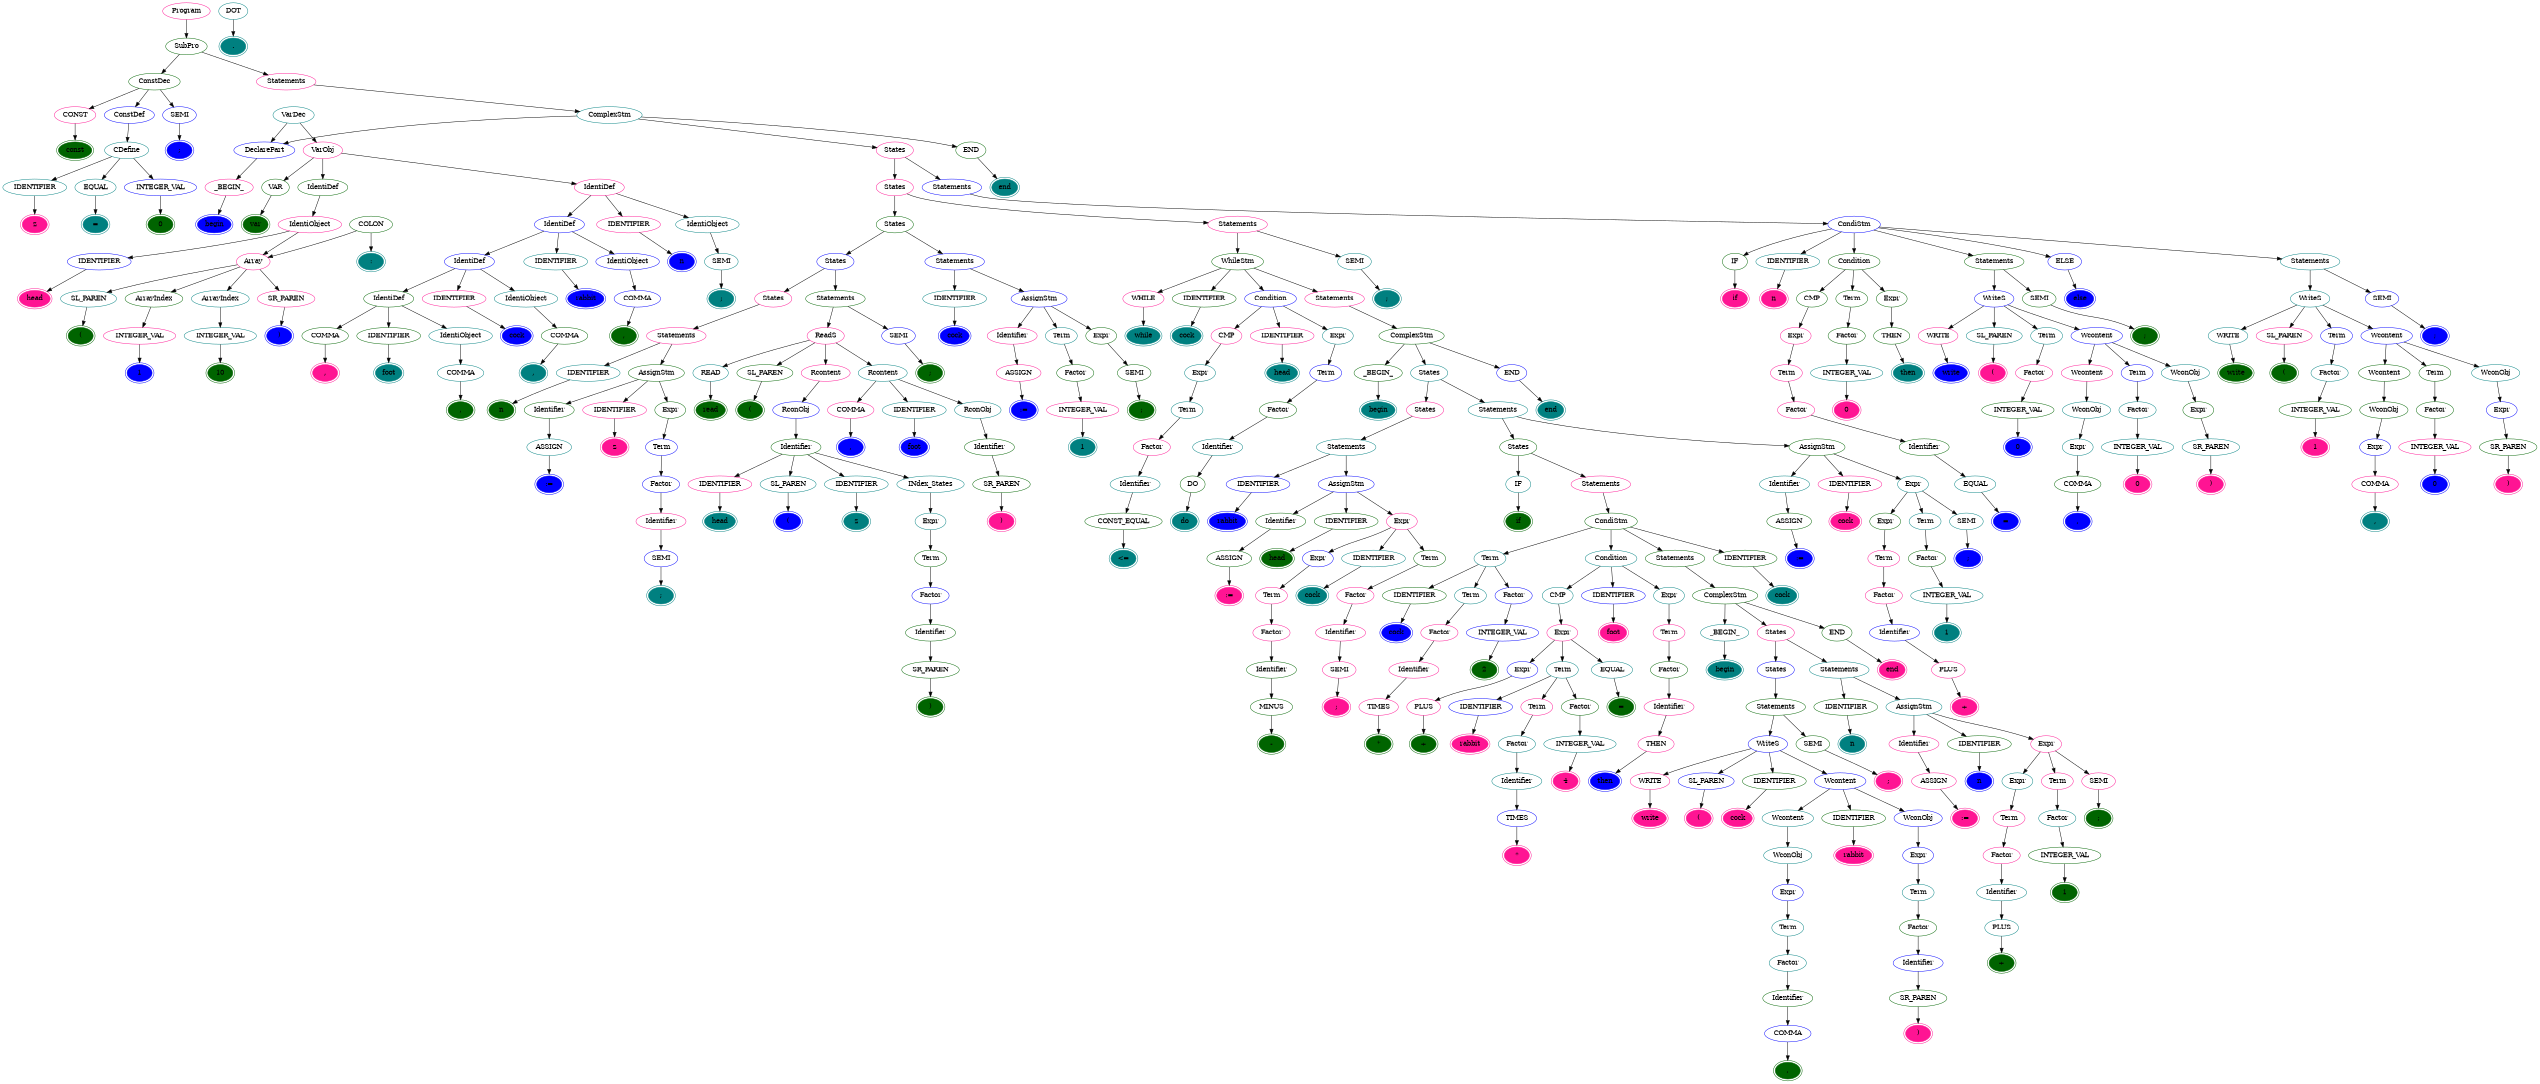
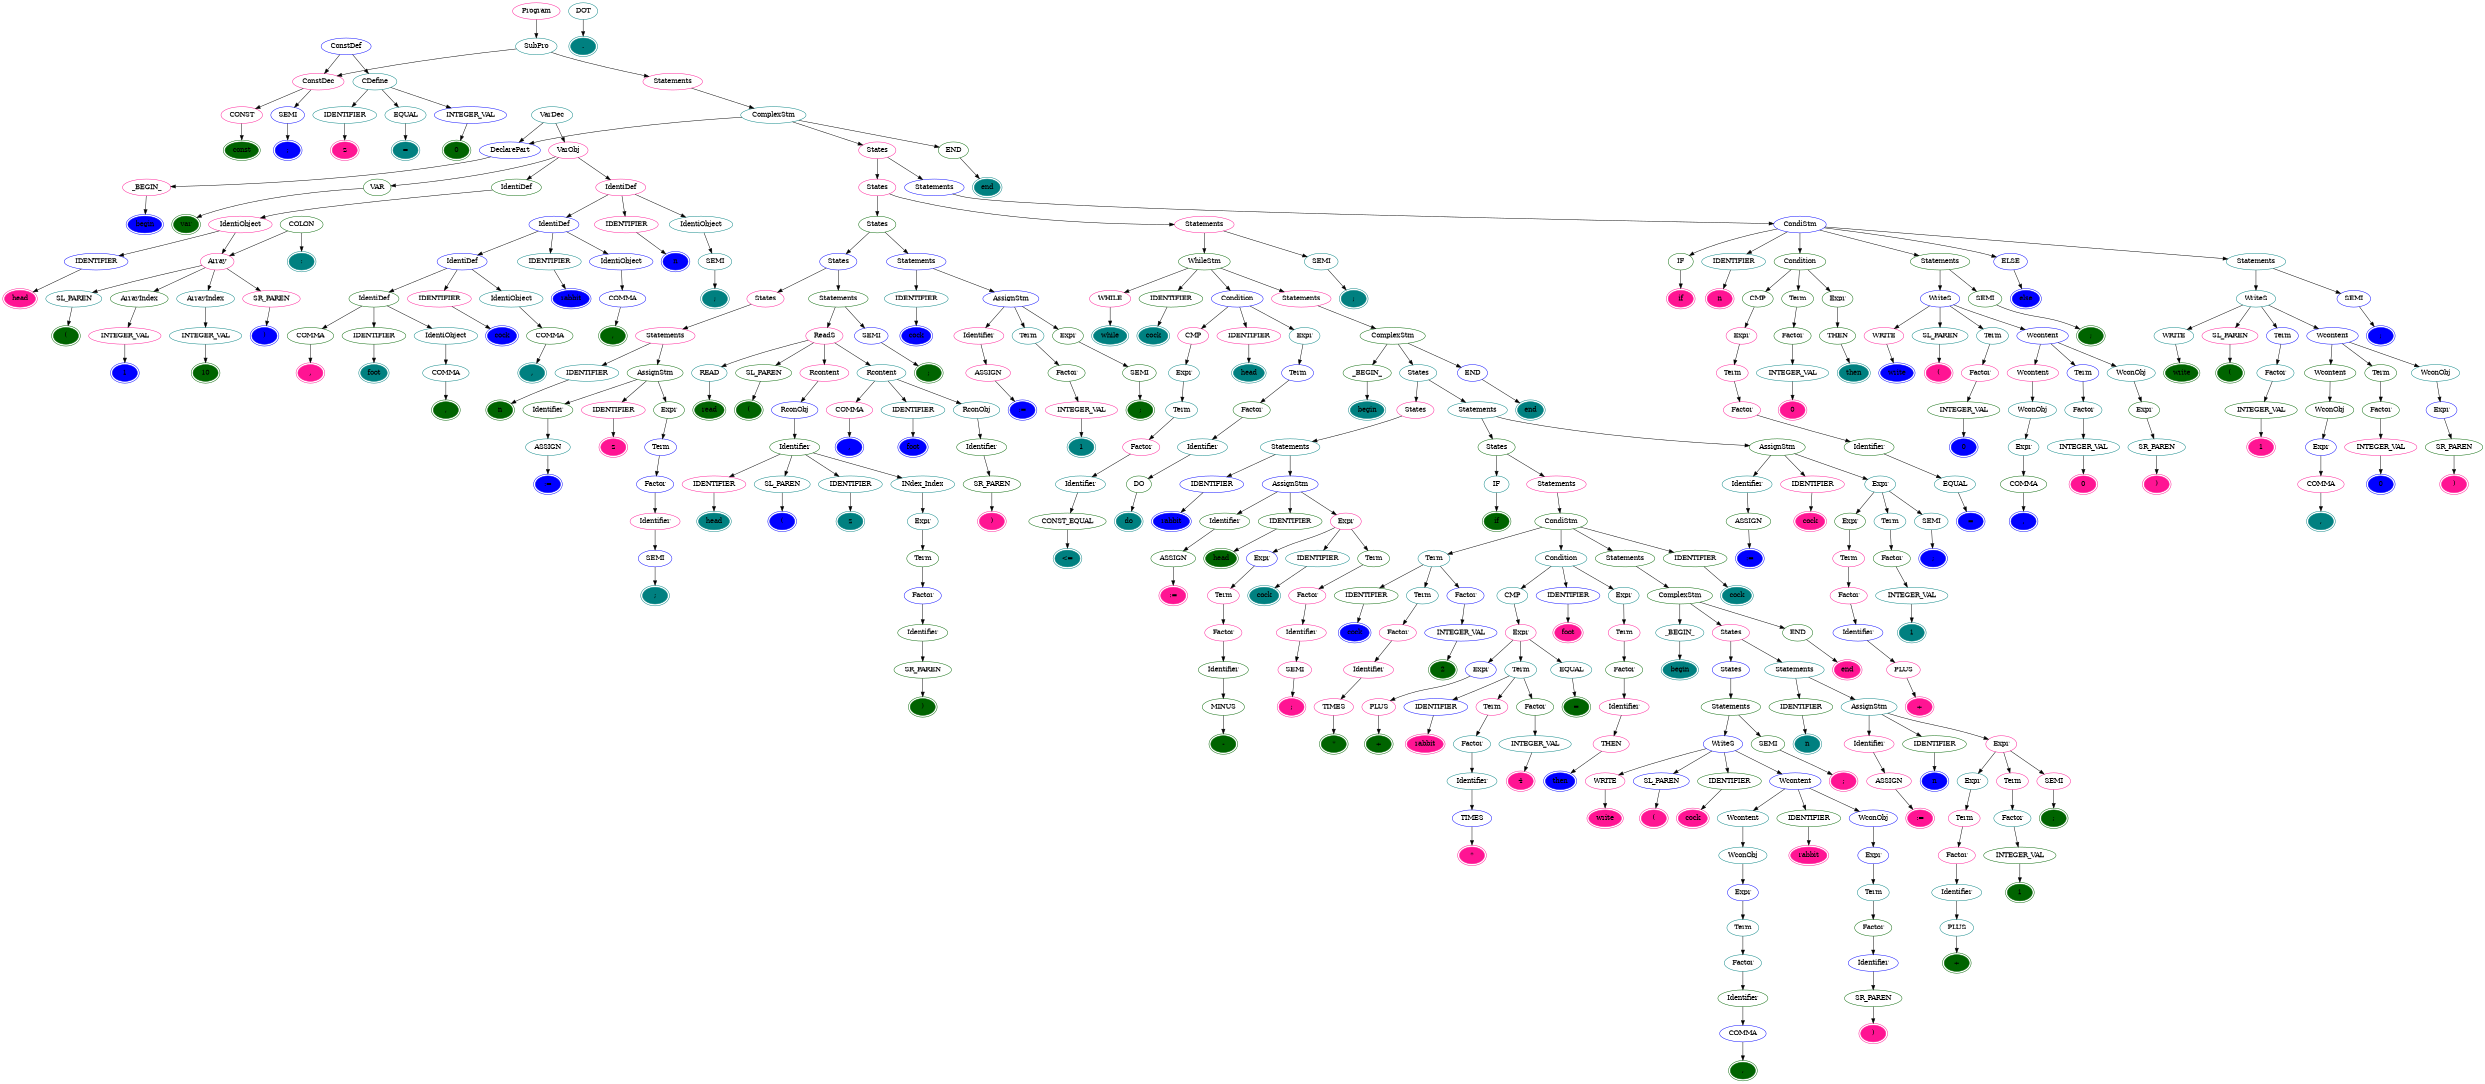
(186, 46) -> (536, 46)
(154, 82) -> (318, 82)
(143, 96) -> (334, 62)
(931, 484) -> (923, 484)
